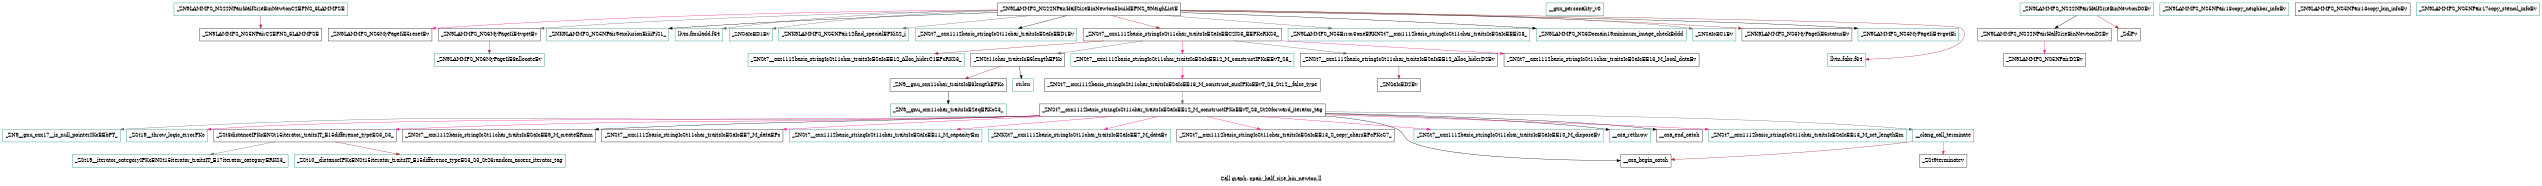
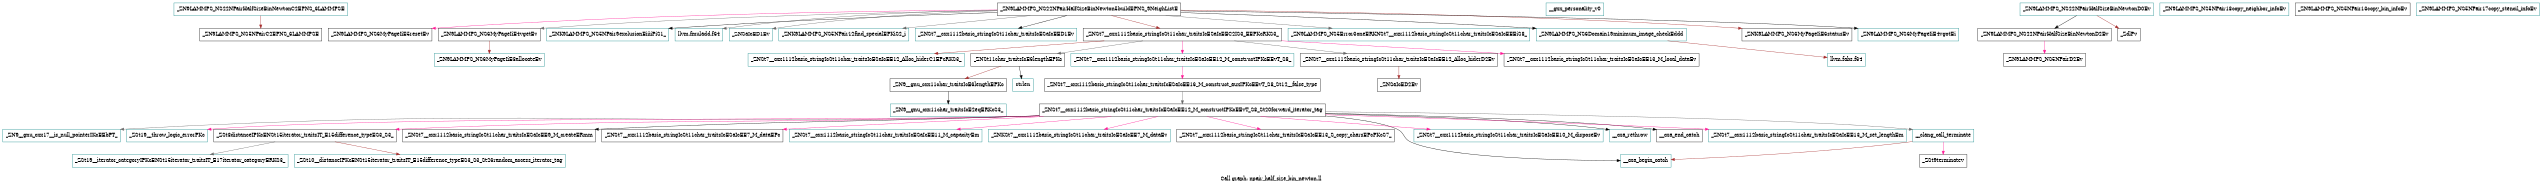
(1649, 18) -> (1746, 49)
(1714, 35) -> none
(1646, 161) -> (1646, 161)
